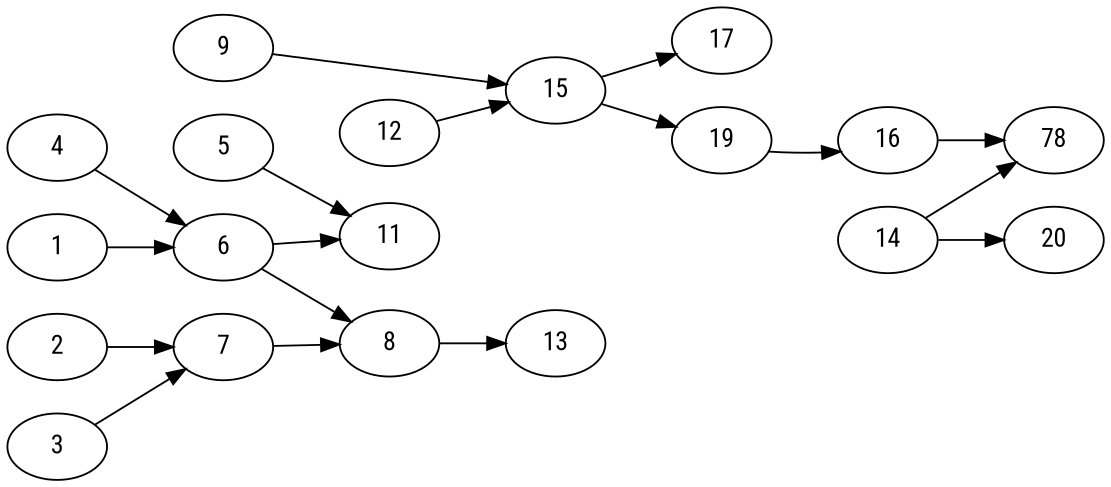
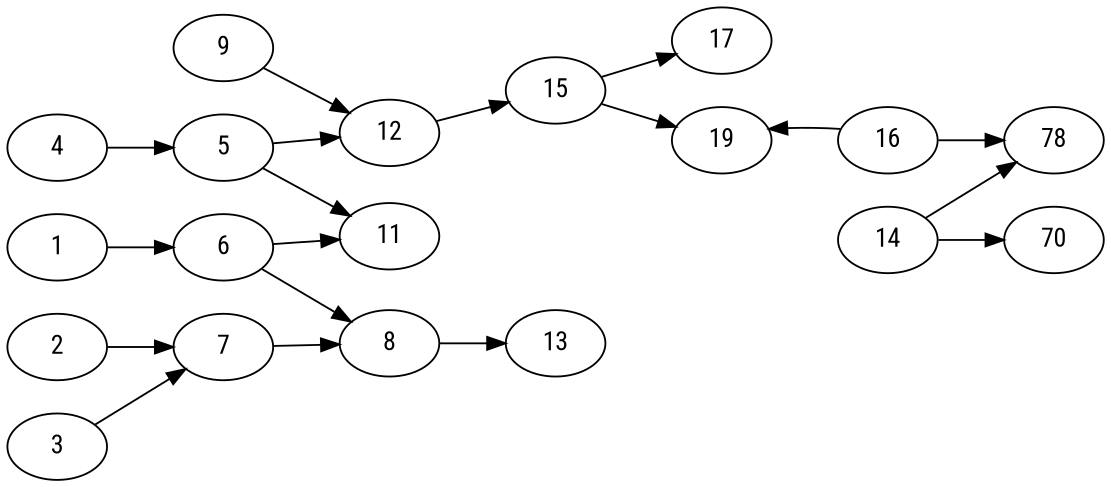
(380, 68) -> (298, 86)
none -> (297, 141)
(795, 153) -> (814, 128)
(132, 193) -> (131, 148)
(1054, 240) -> (1054, 240)
